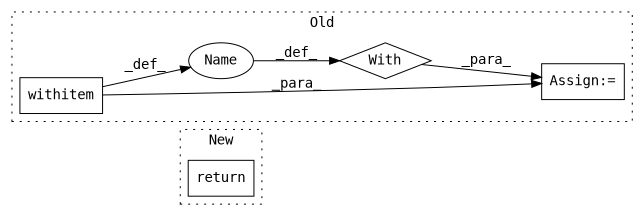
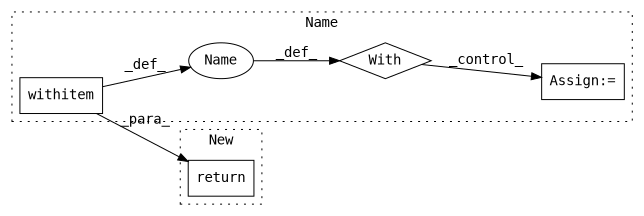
(322, 23) -> (322, 23)
(486, 60) -> (486, 60)
(317, 91) -> (138, 135)
